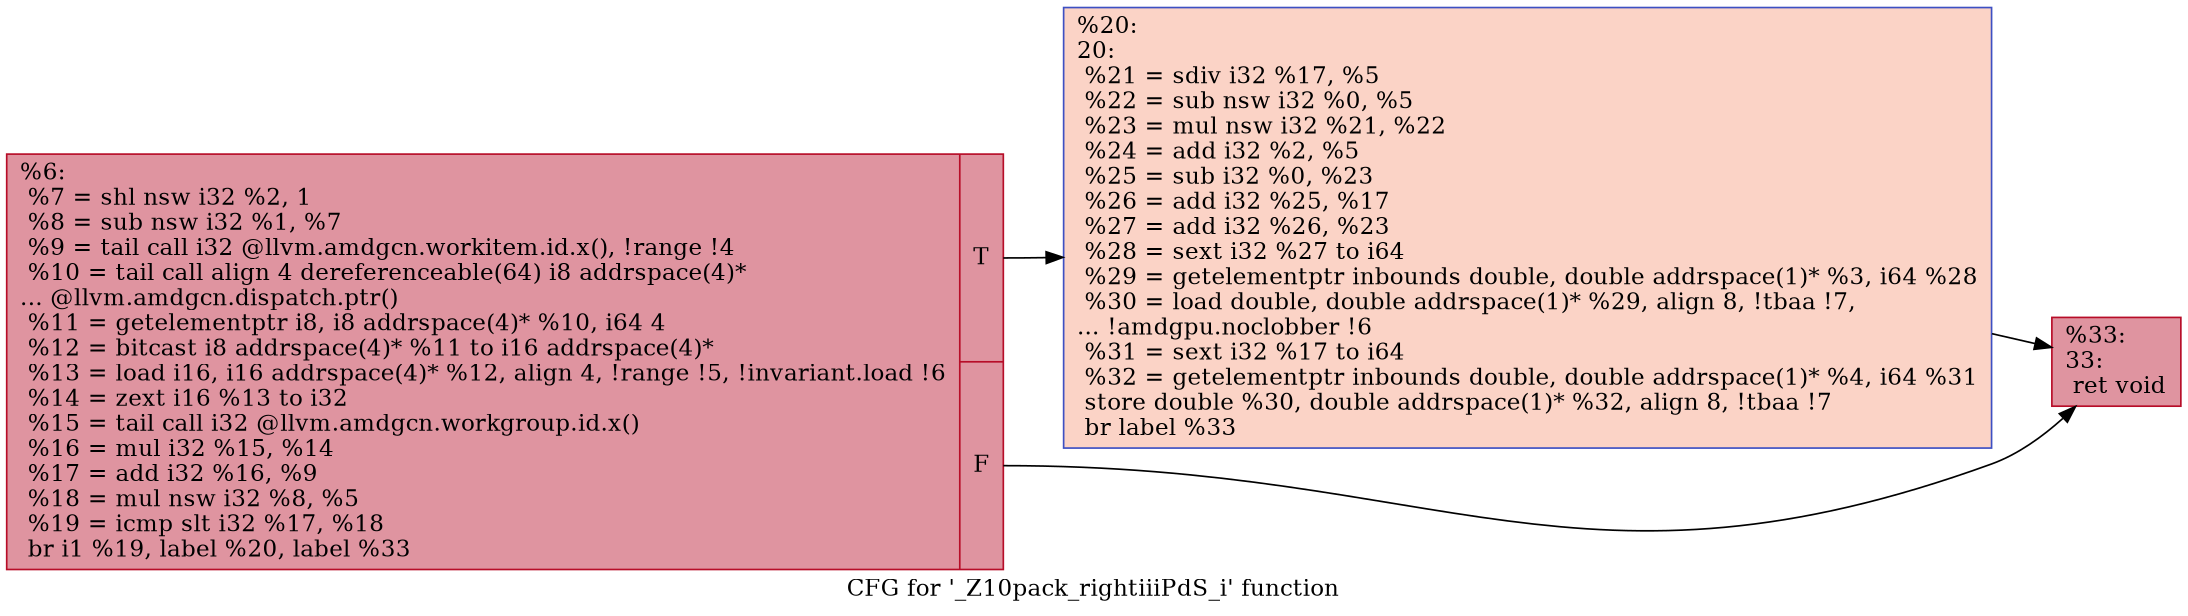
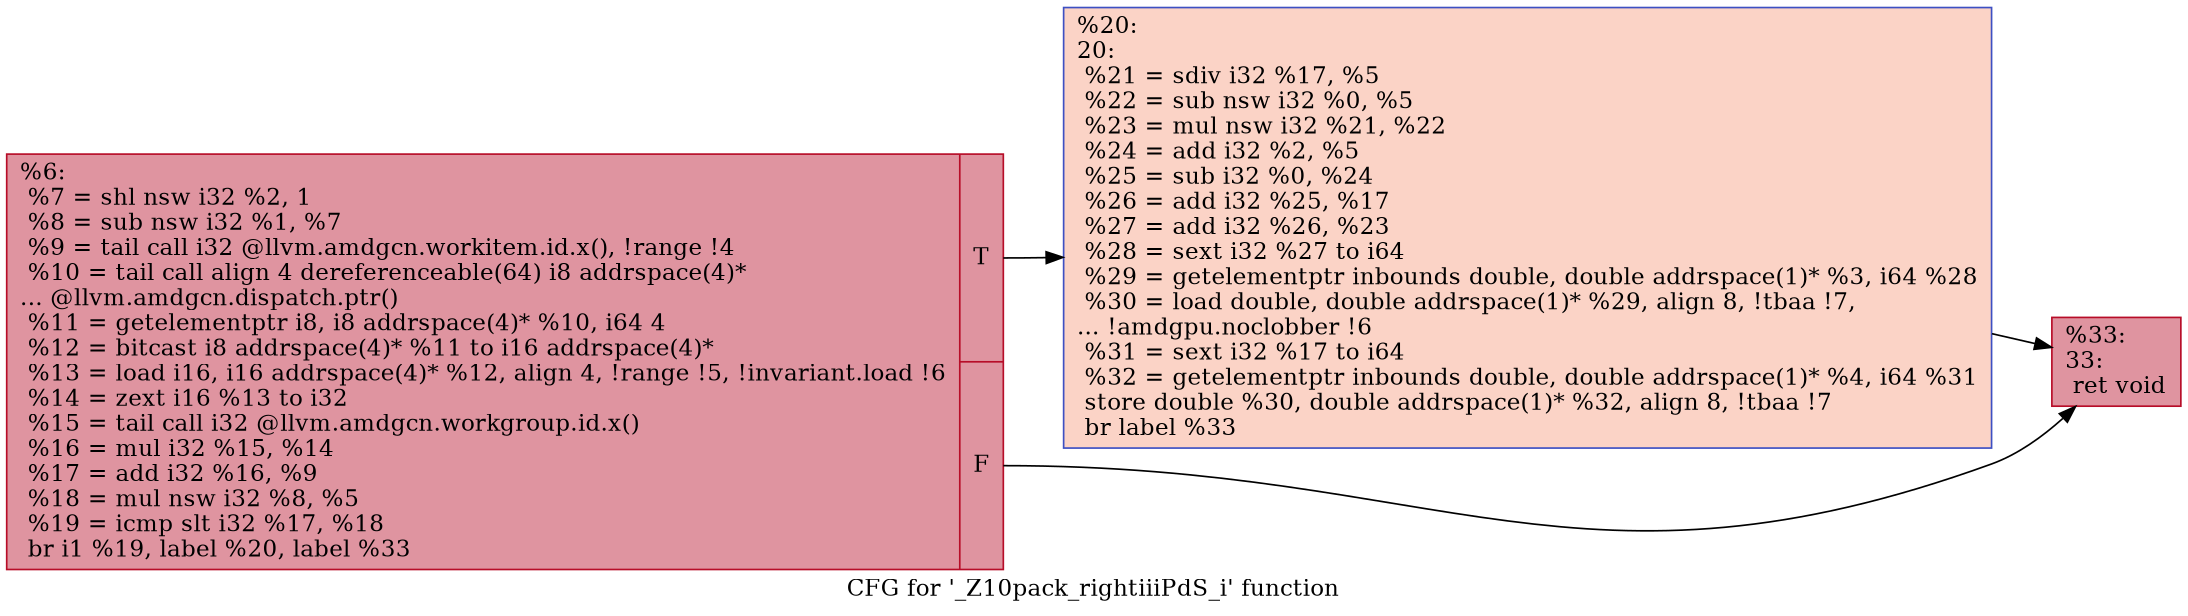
(1226, 177) -> (1226, 177)
